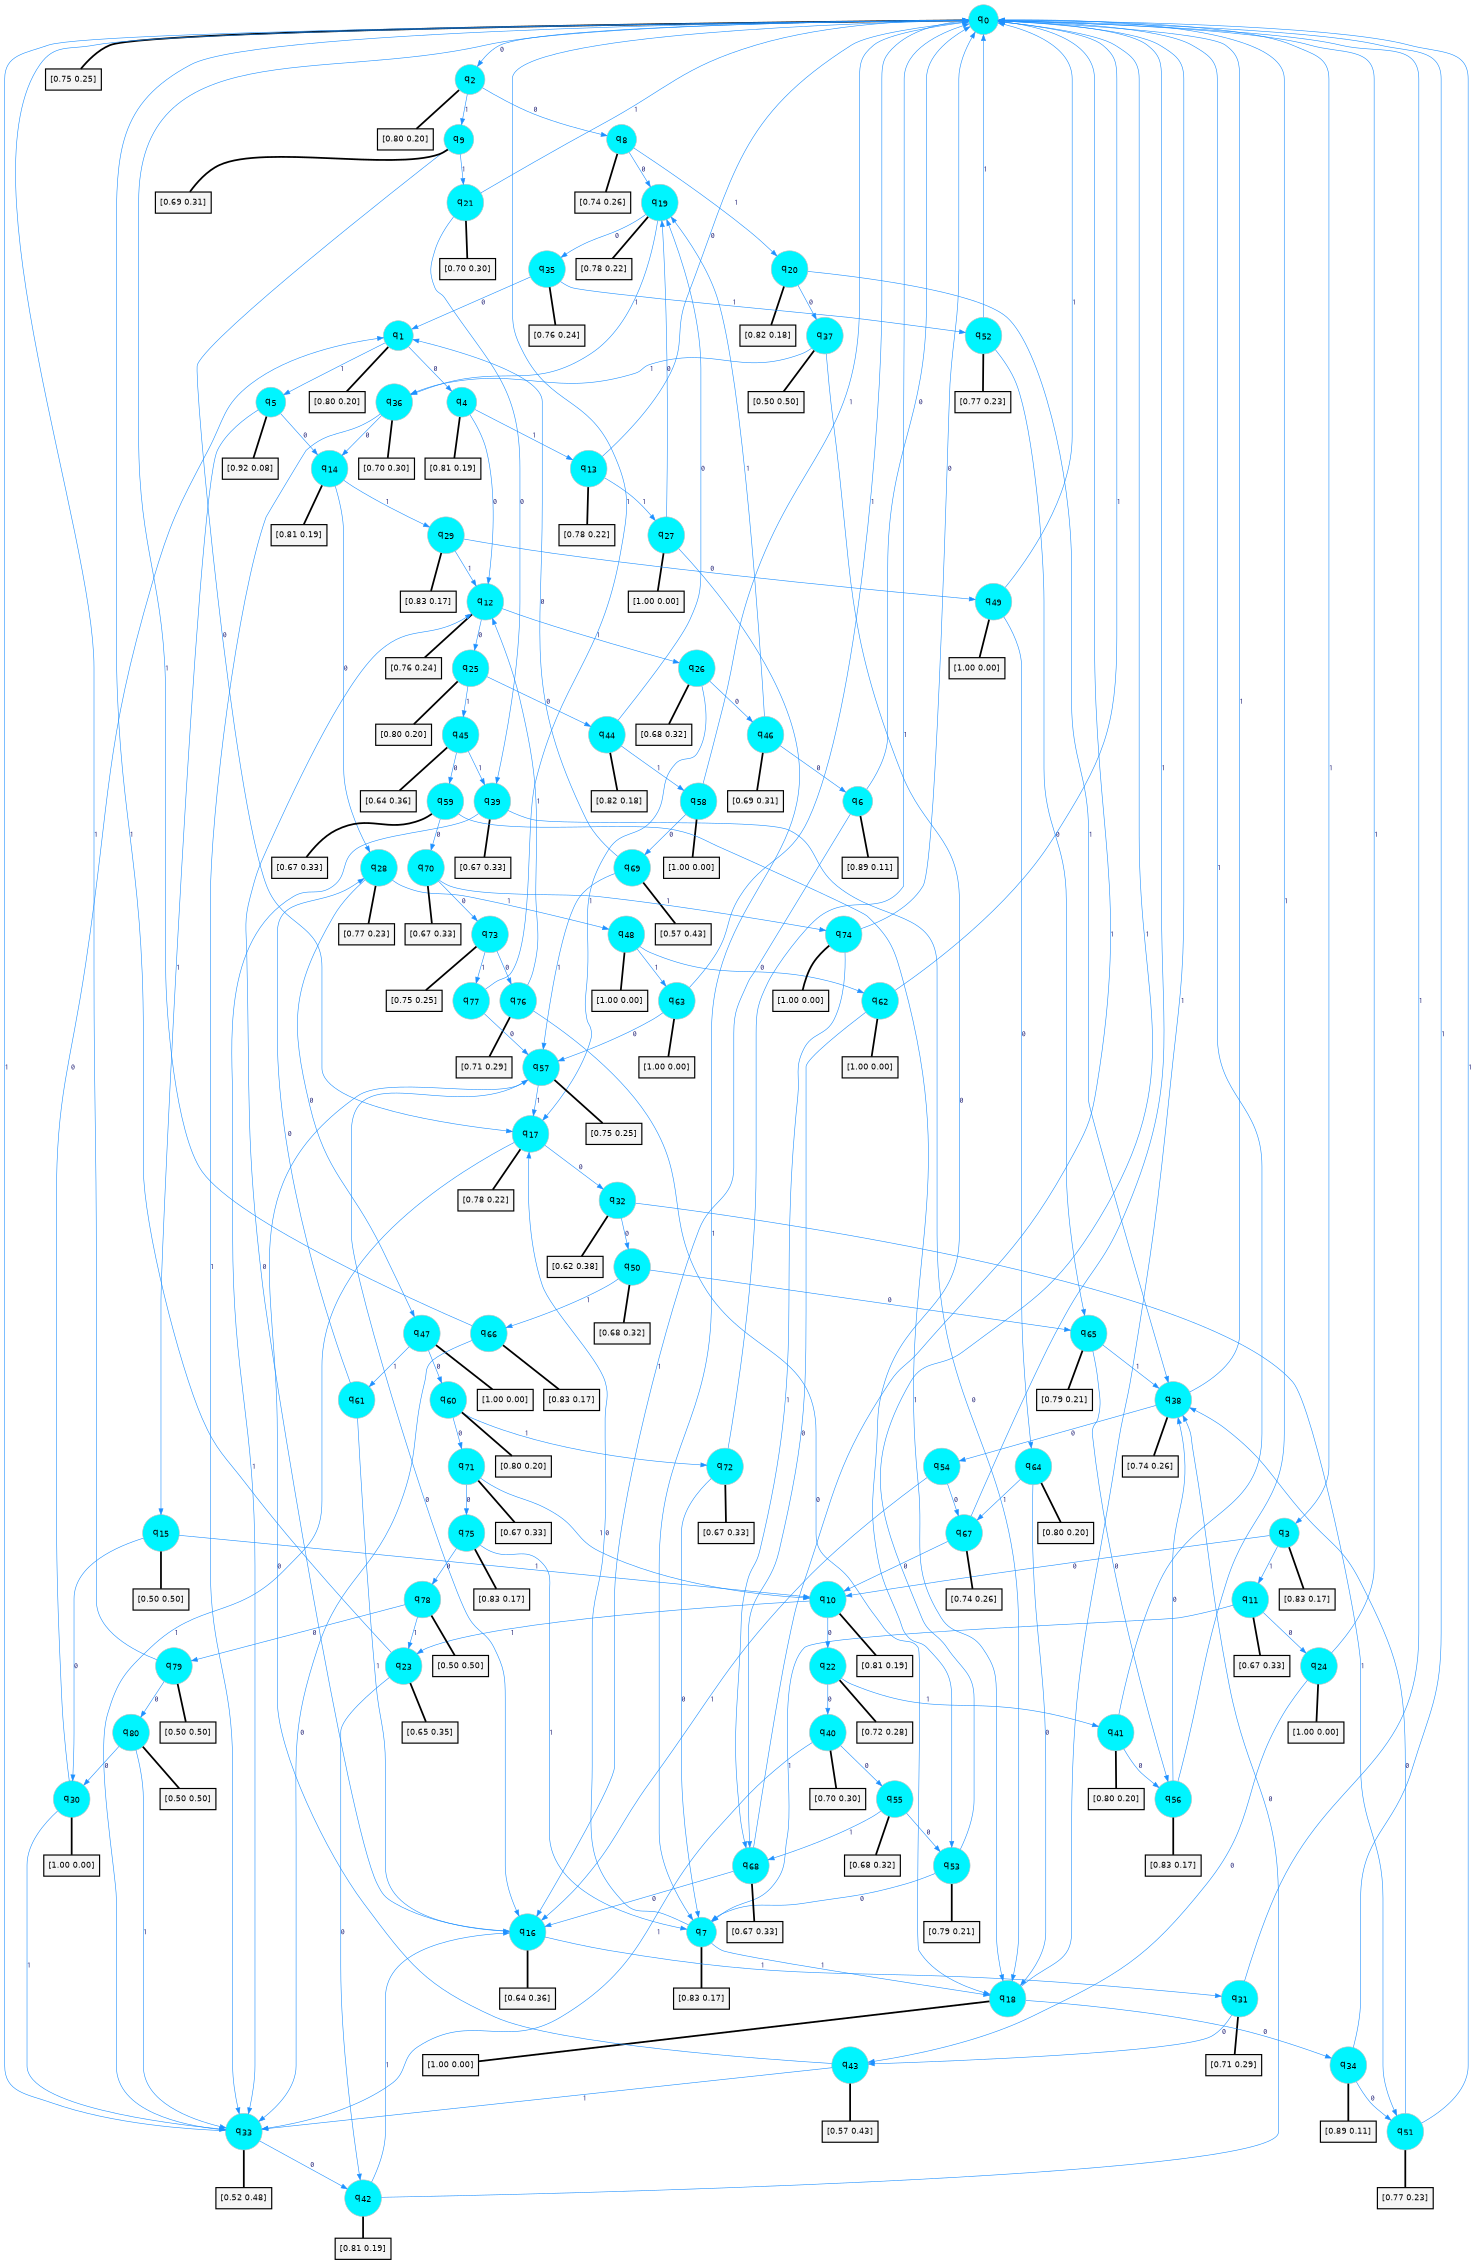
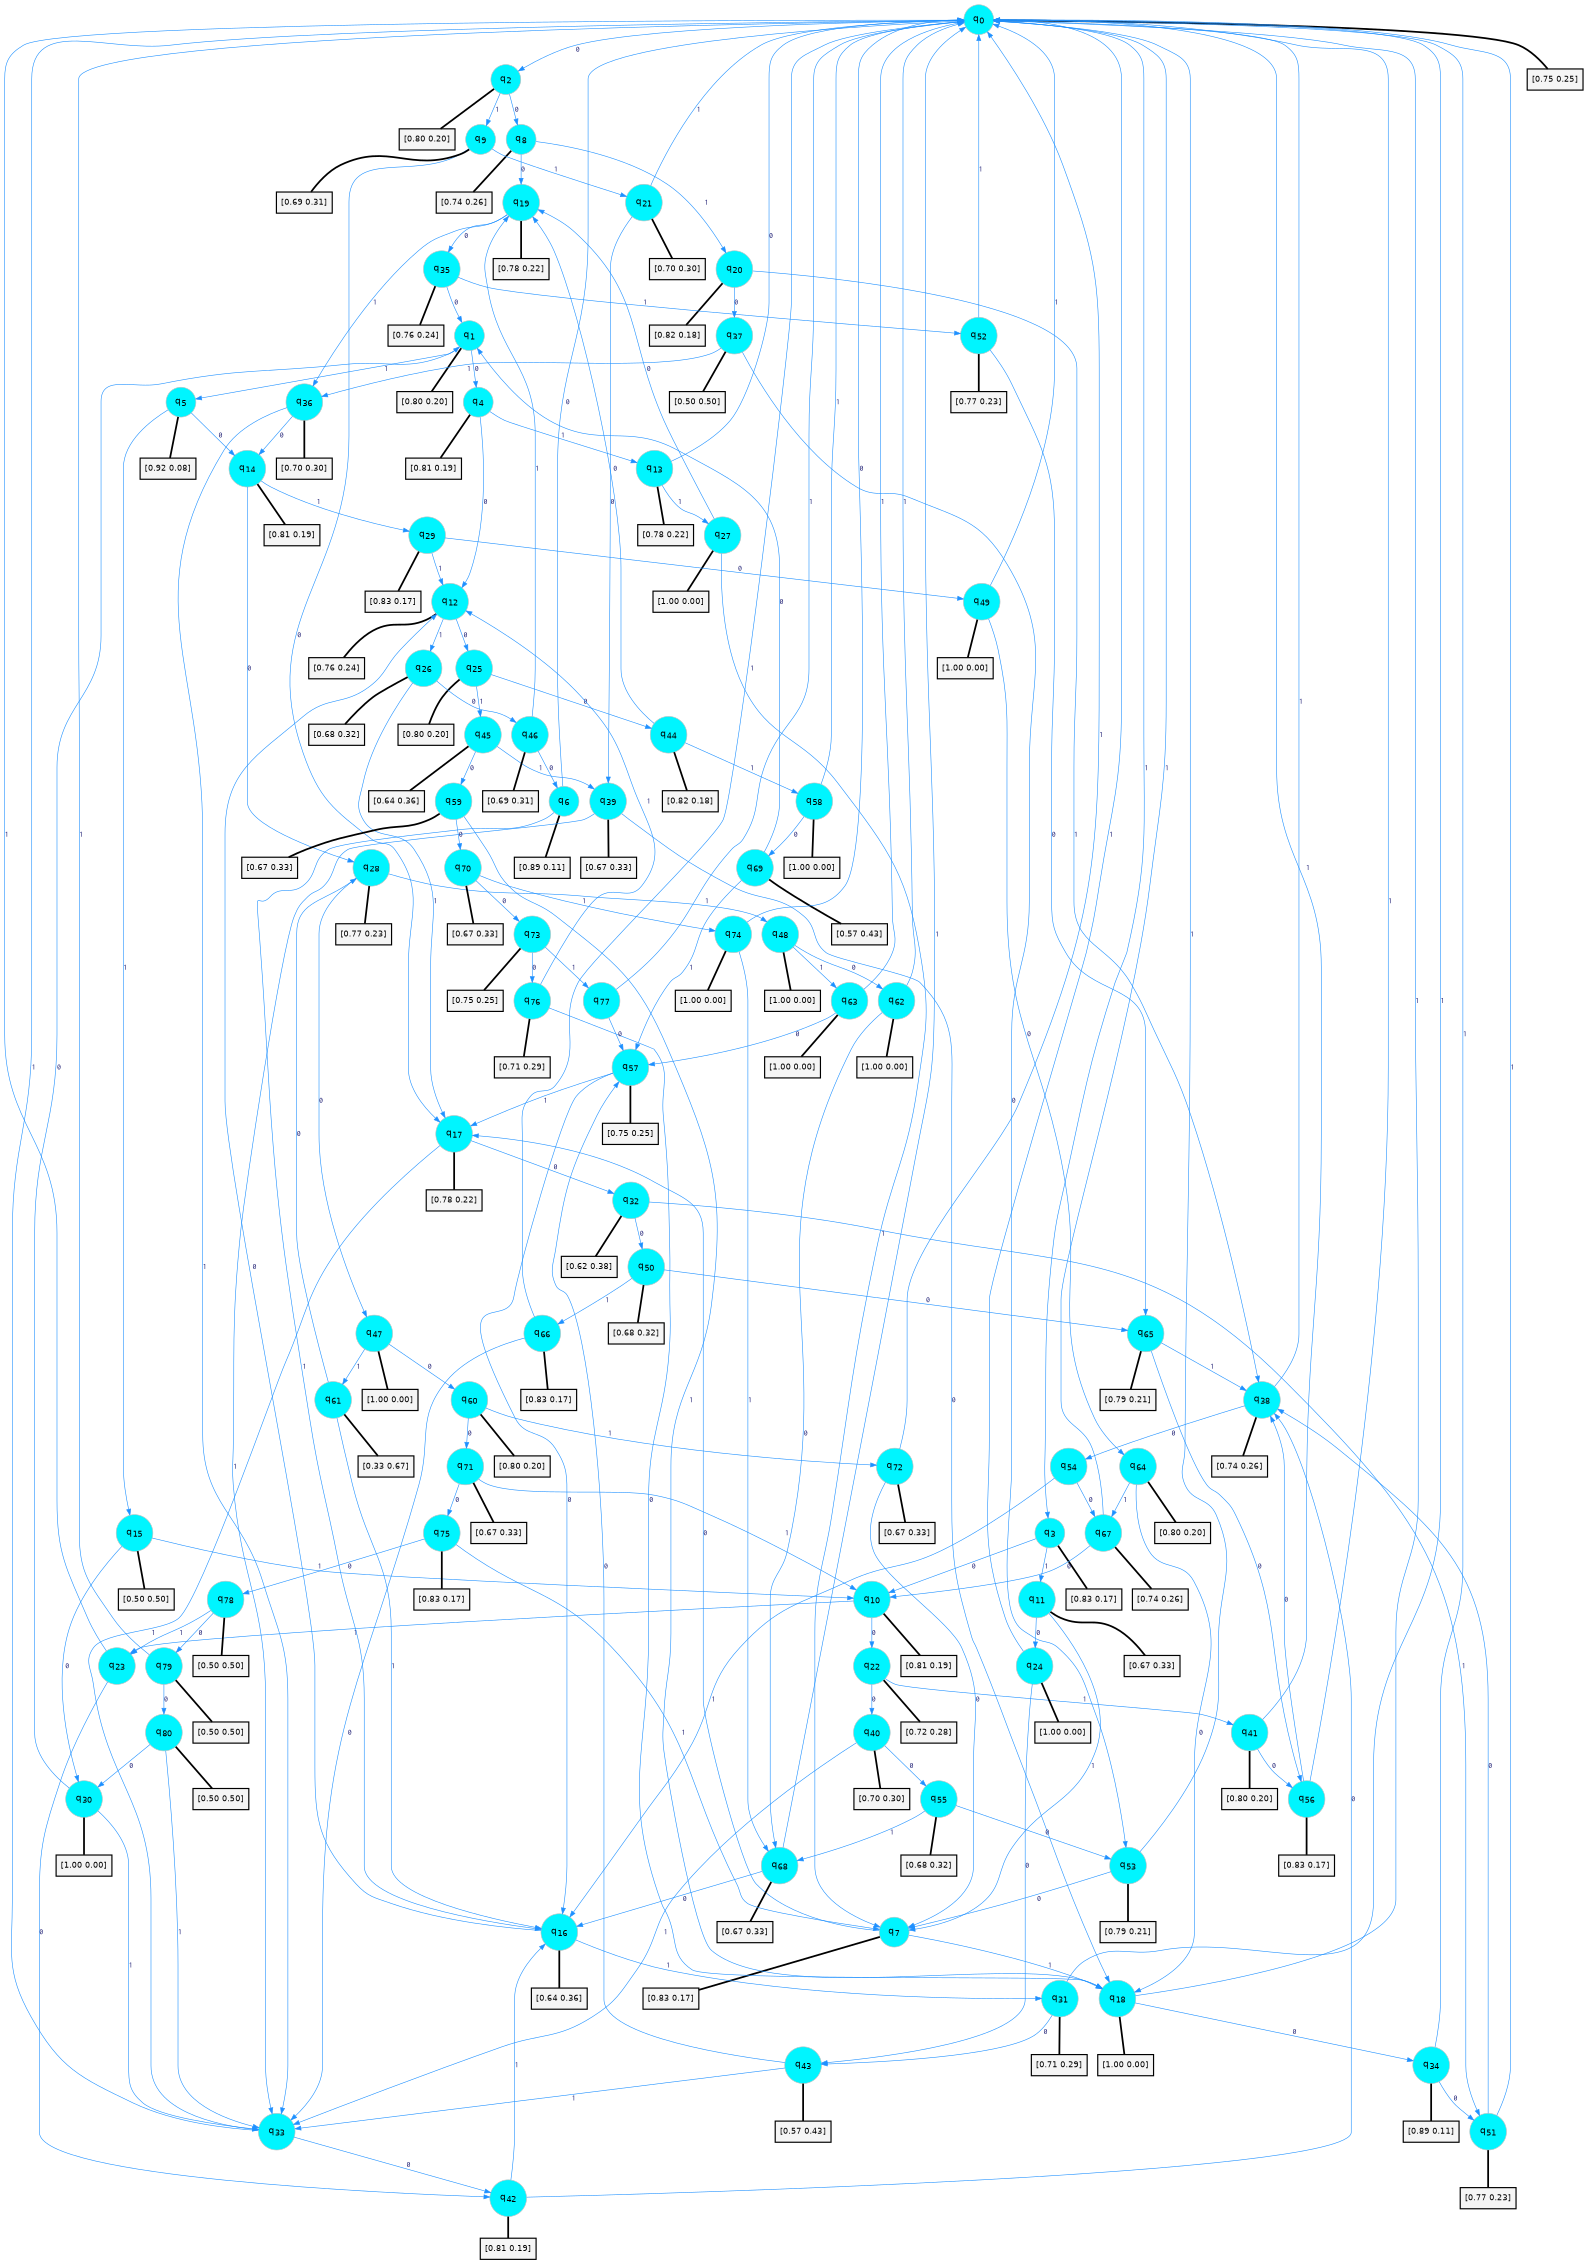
none -> (386, 1466)
(430, 1733) -> none
(244, 2198) -> none
